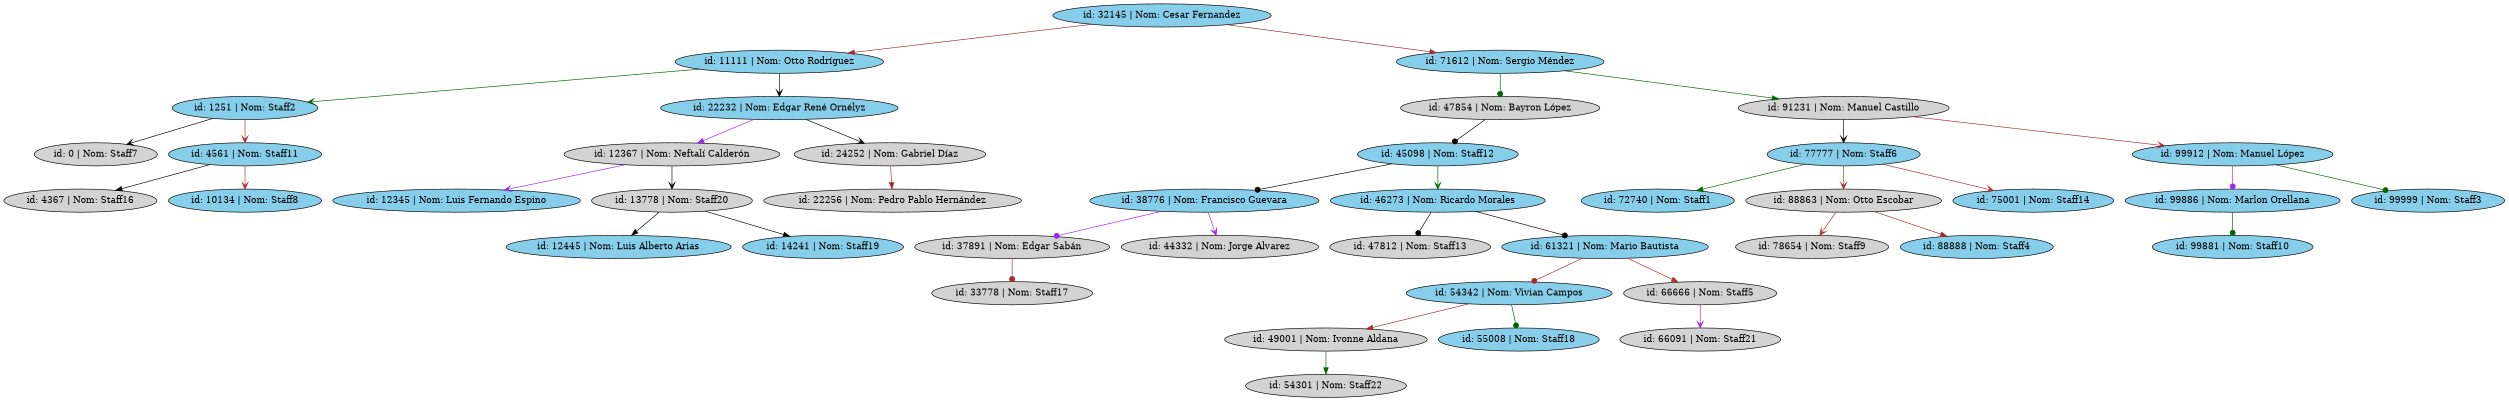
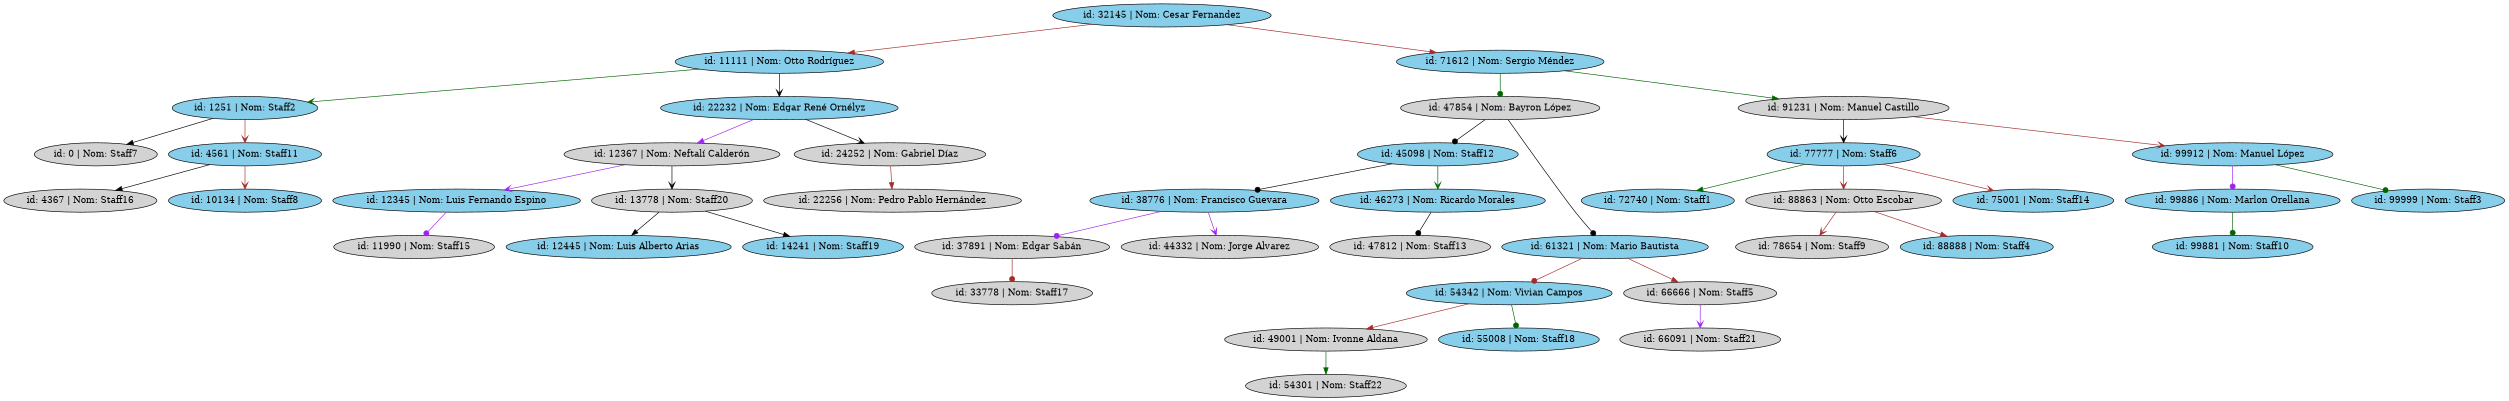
(173, 130) -> (173, 130)
(1519, 223) -> (1549, 176)
none -> (414, 247)
